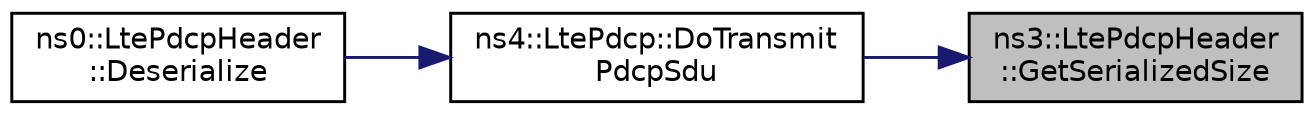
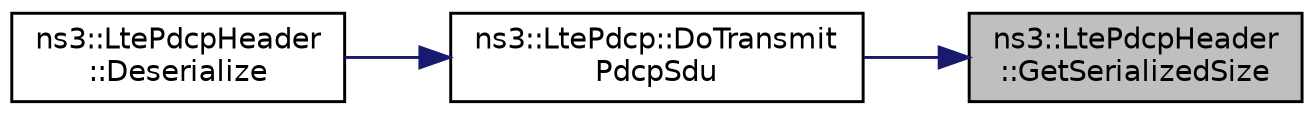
(178, 57) -> (178, 57)
(657, 57) -> (657, 57)
